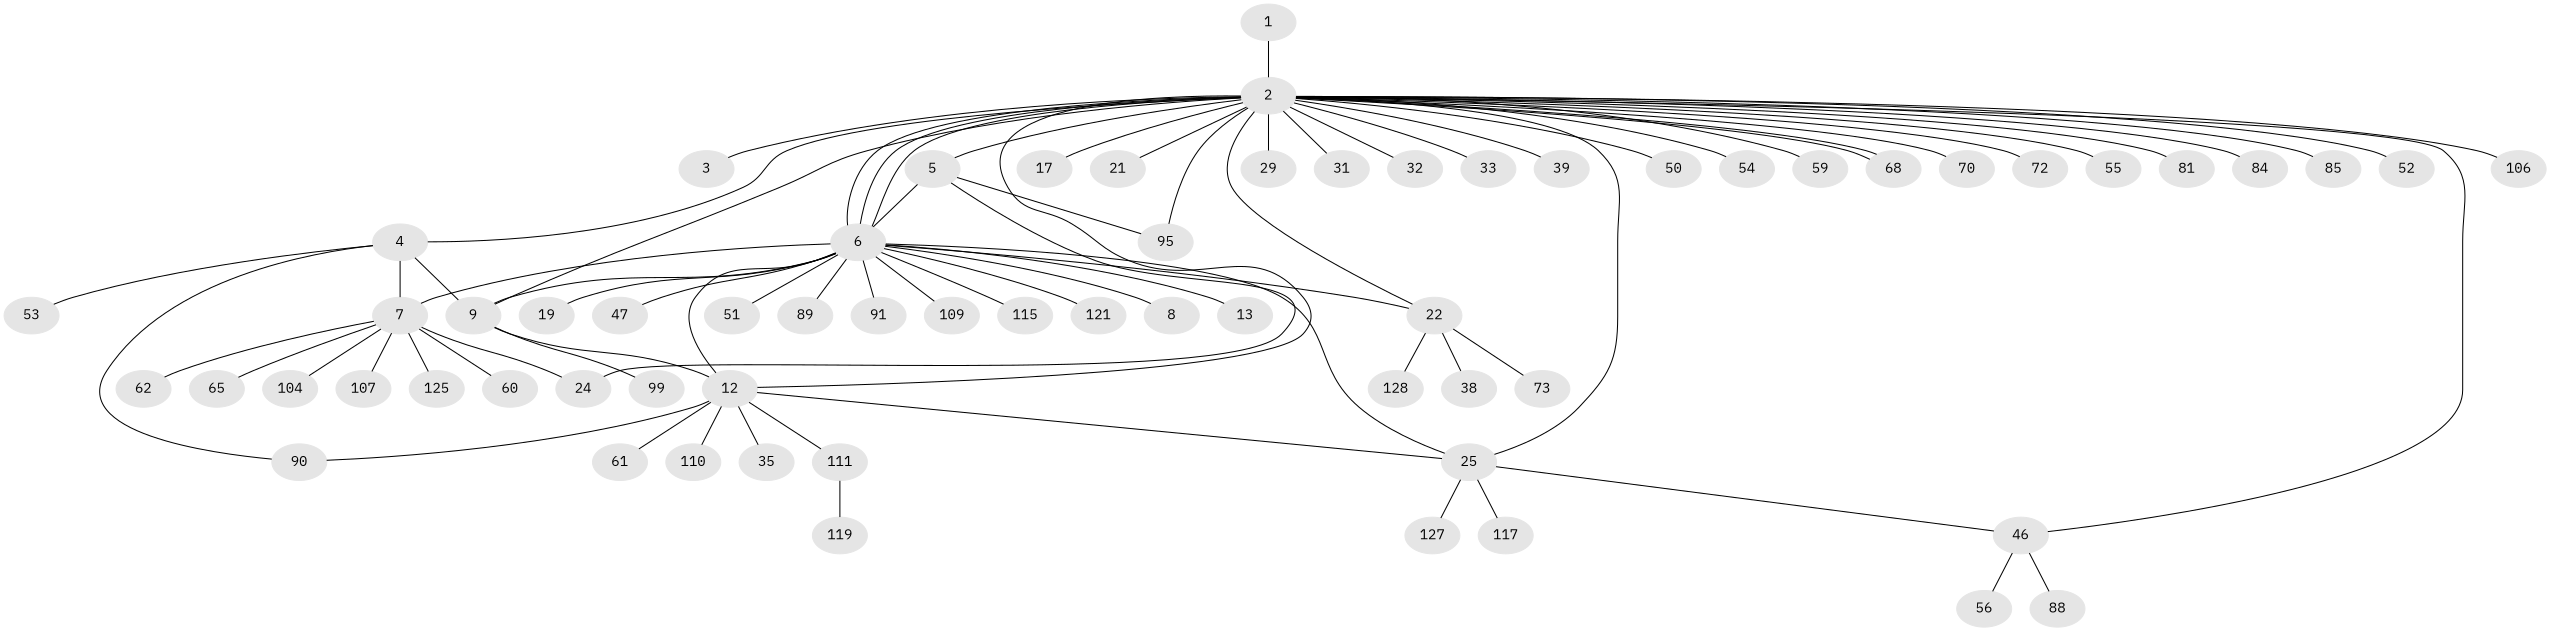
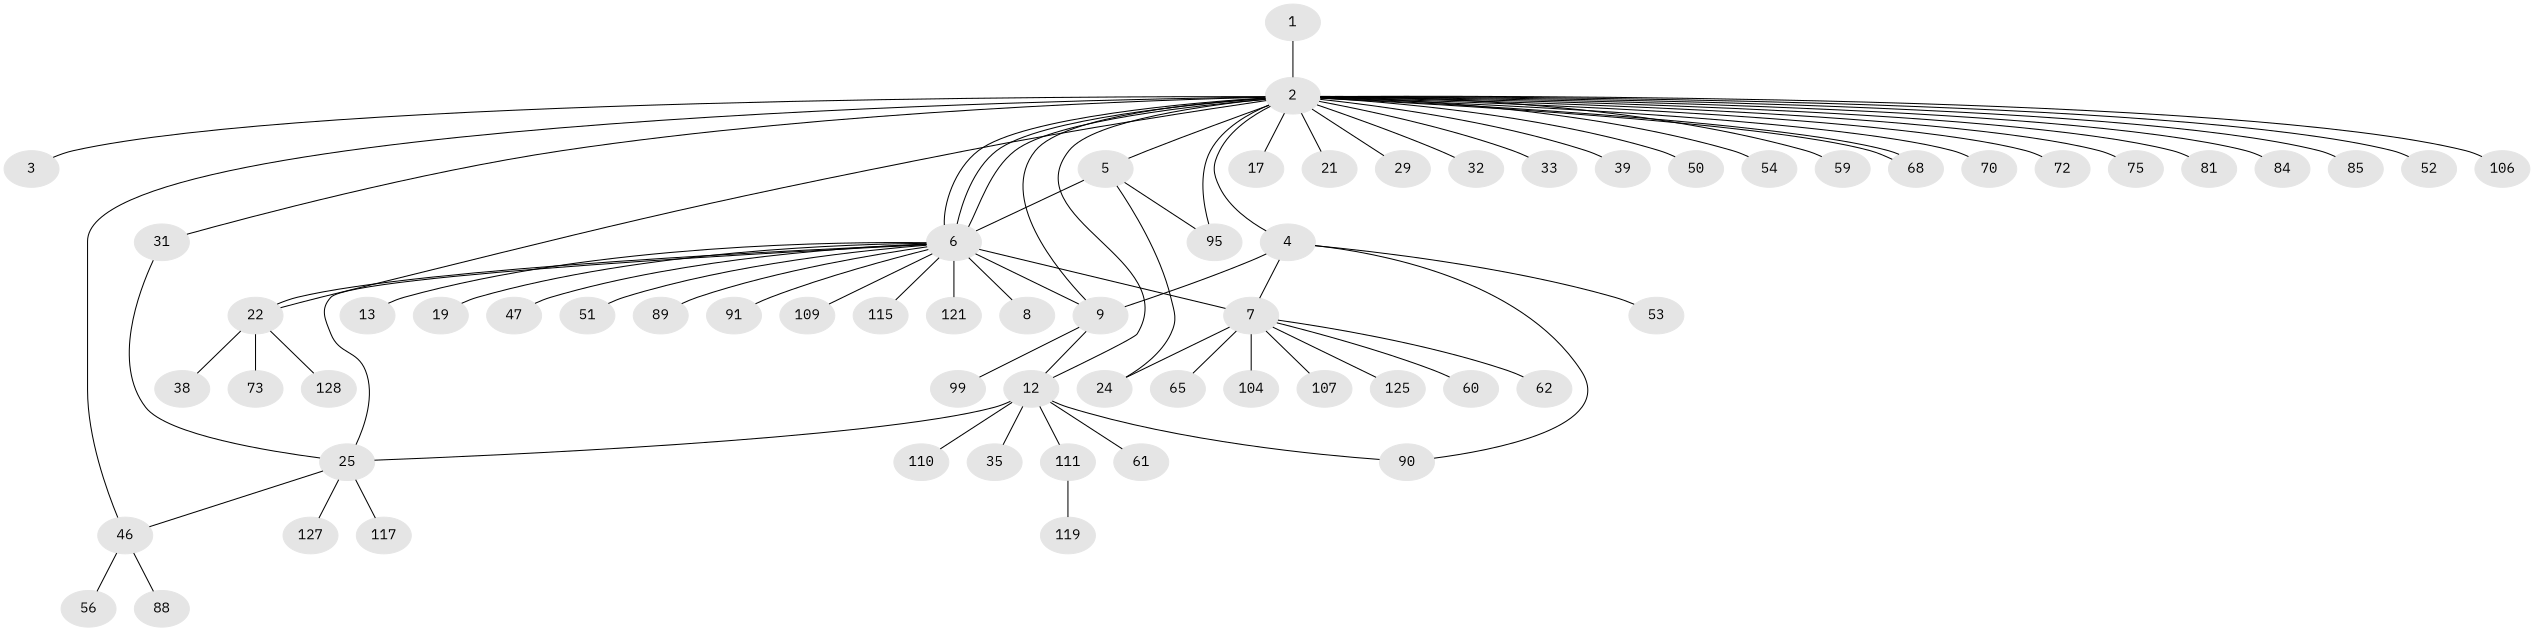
(2113, 169) -> (2136, 169)
(1616, 176) -> (157, 417)
(698, 294) -> none
